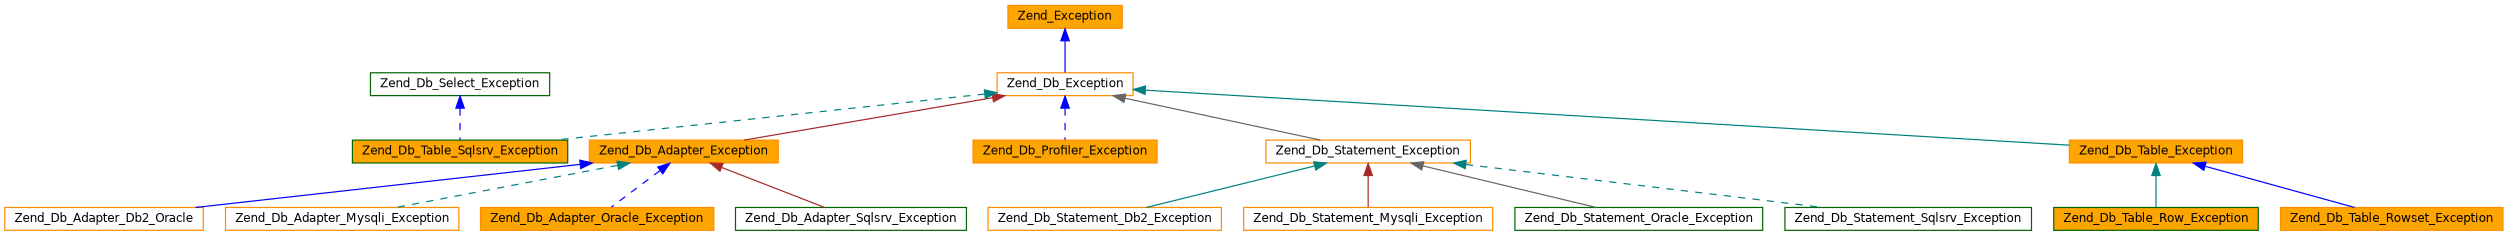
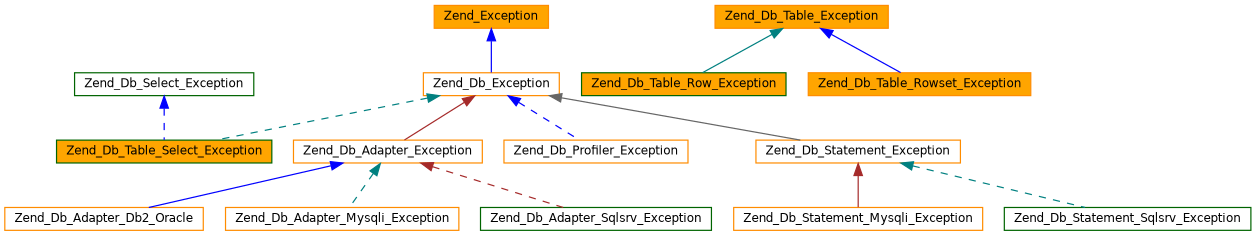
(1607, 118) -> none
(460, 152) -> (164, 152)
(684, 152) -> (388, 152)
(1065, 152) -> (596, 152)
(773, 187) -> (498, 187)
(597, 219) -> none
(1105, 219) -> none
(1639, 219) -> none
